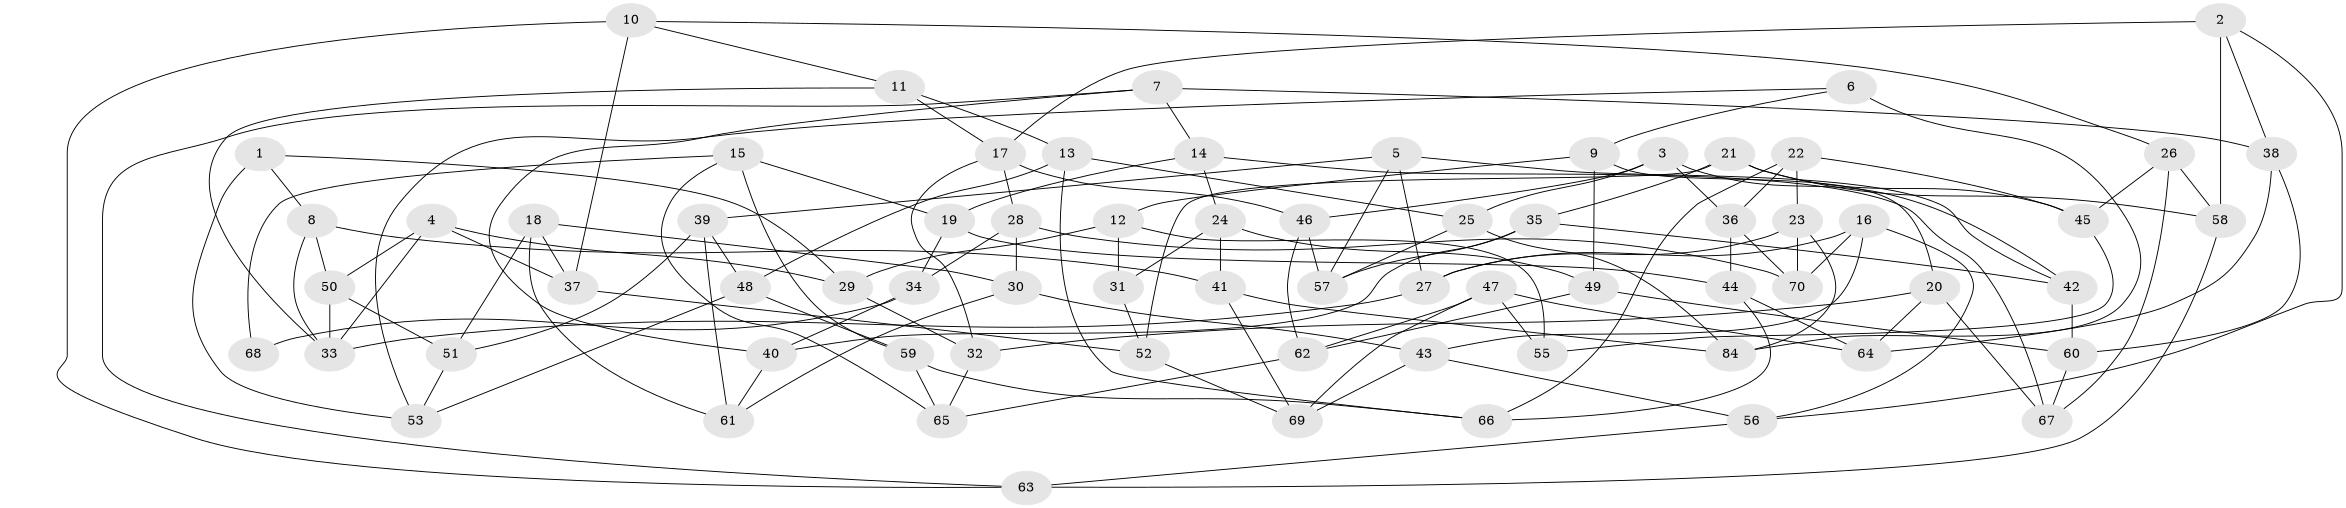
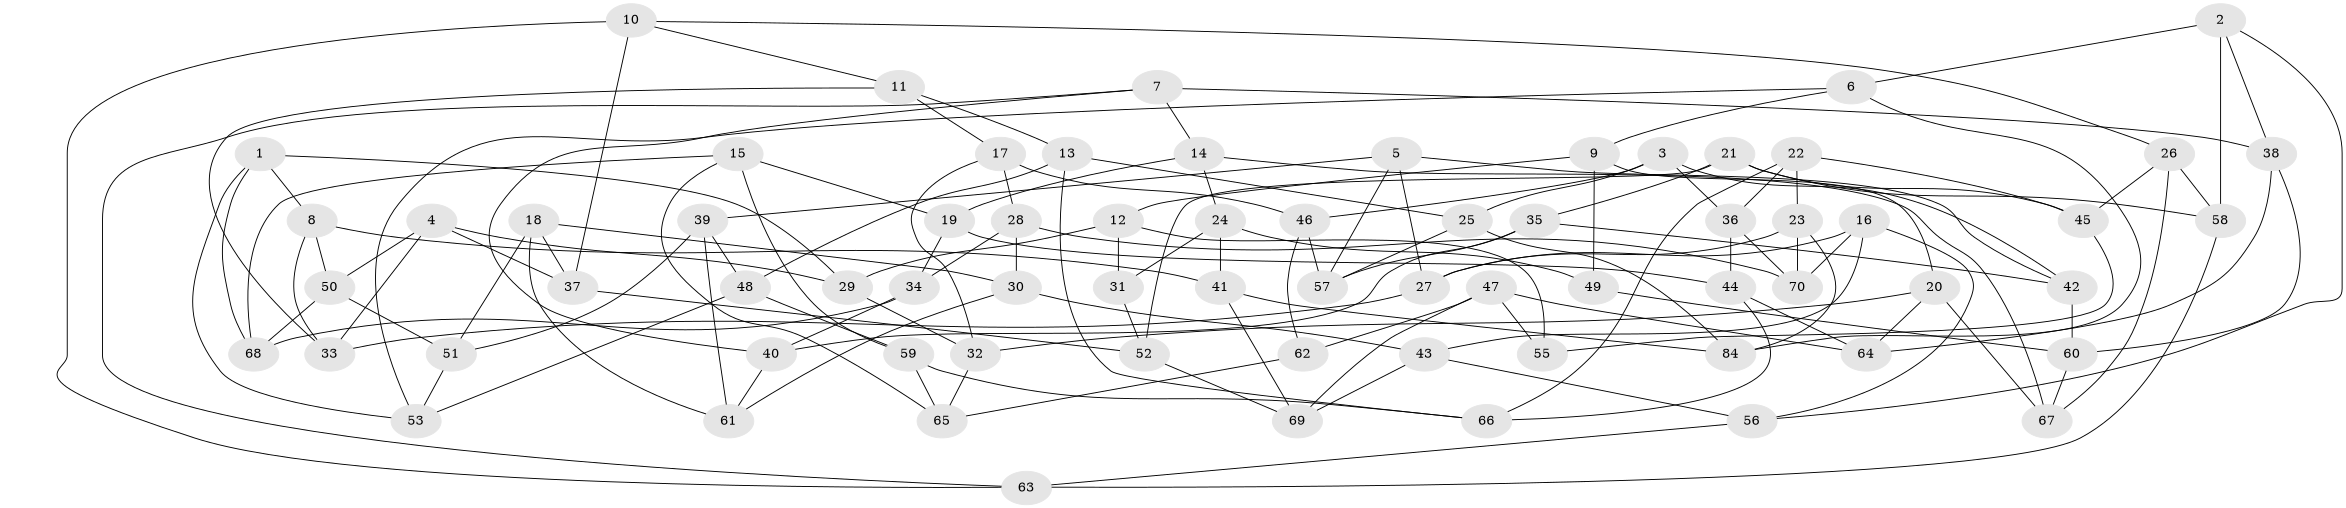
(1594, 36) -> (2036, 54)
none -> (222, 253)
(1467, 317) -> none
(330, 321) -> (288, 324)
